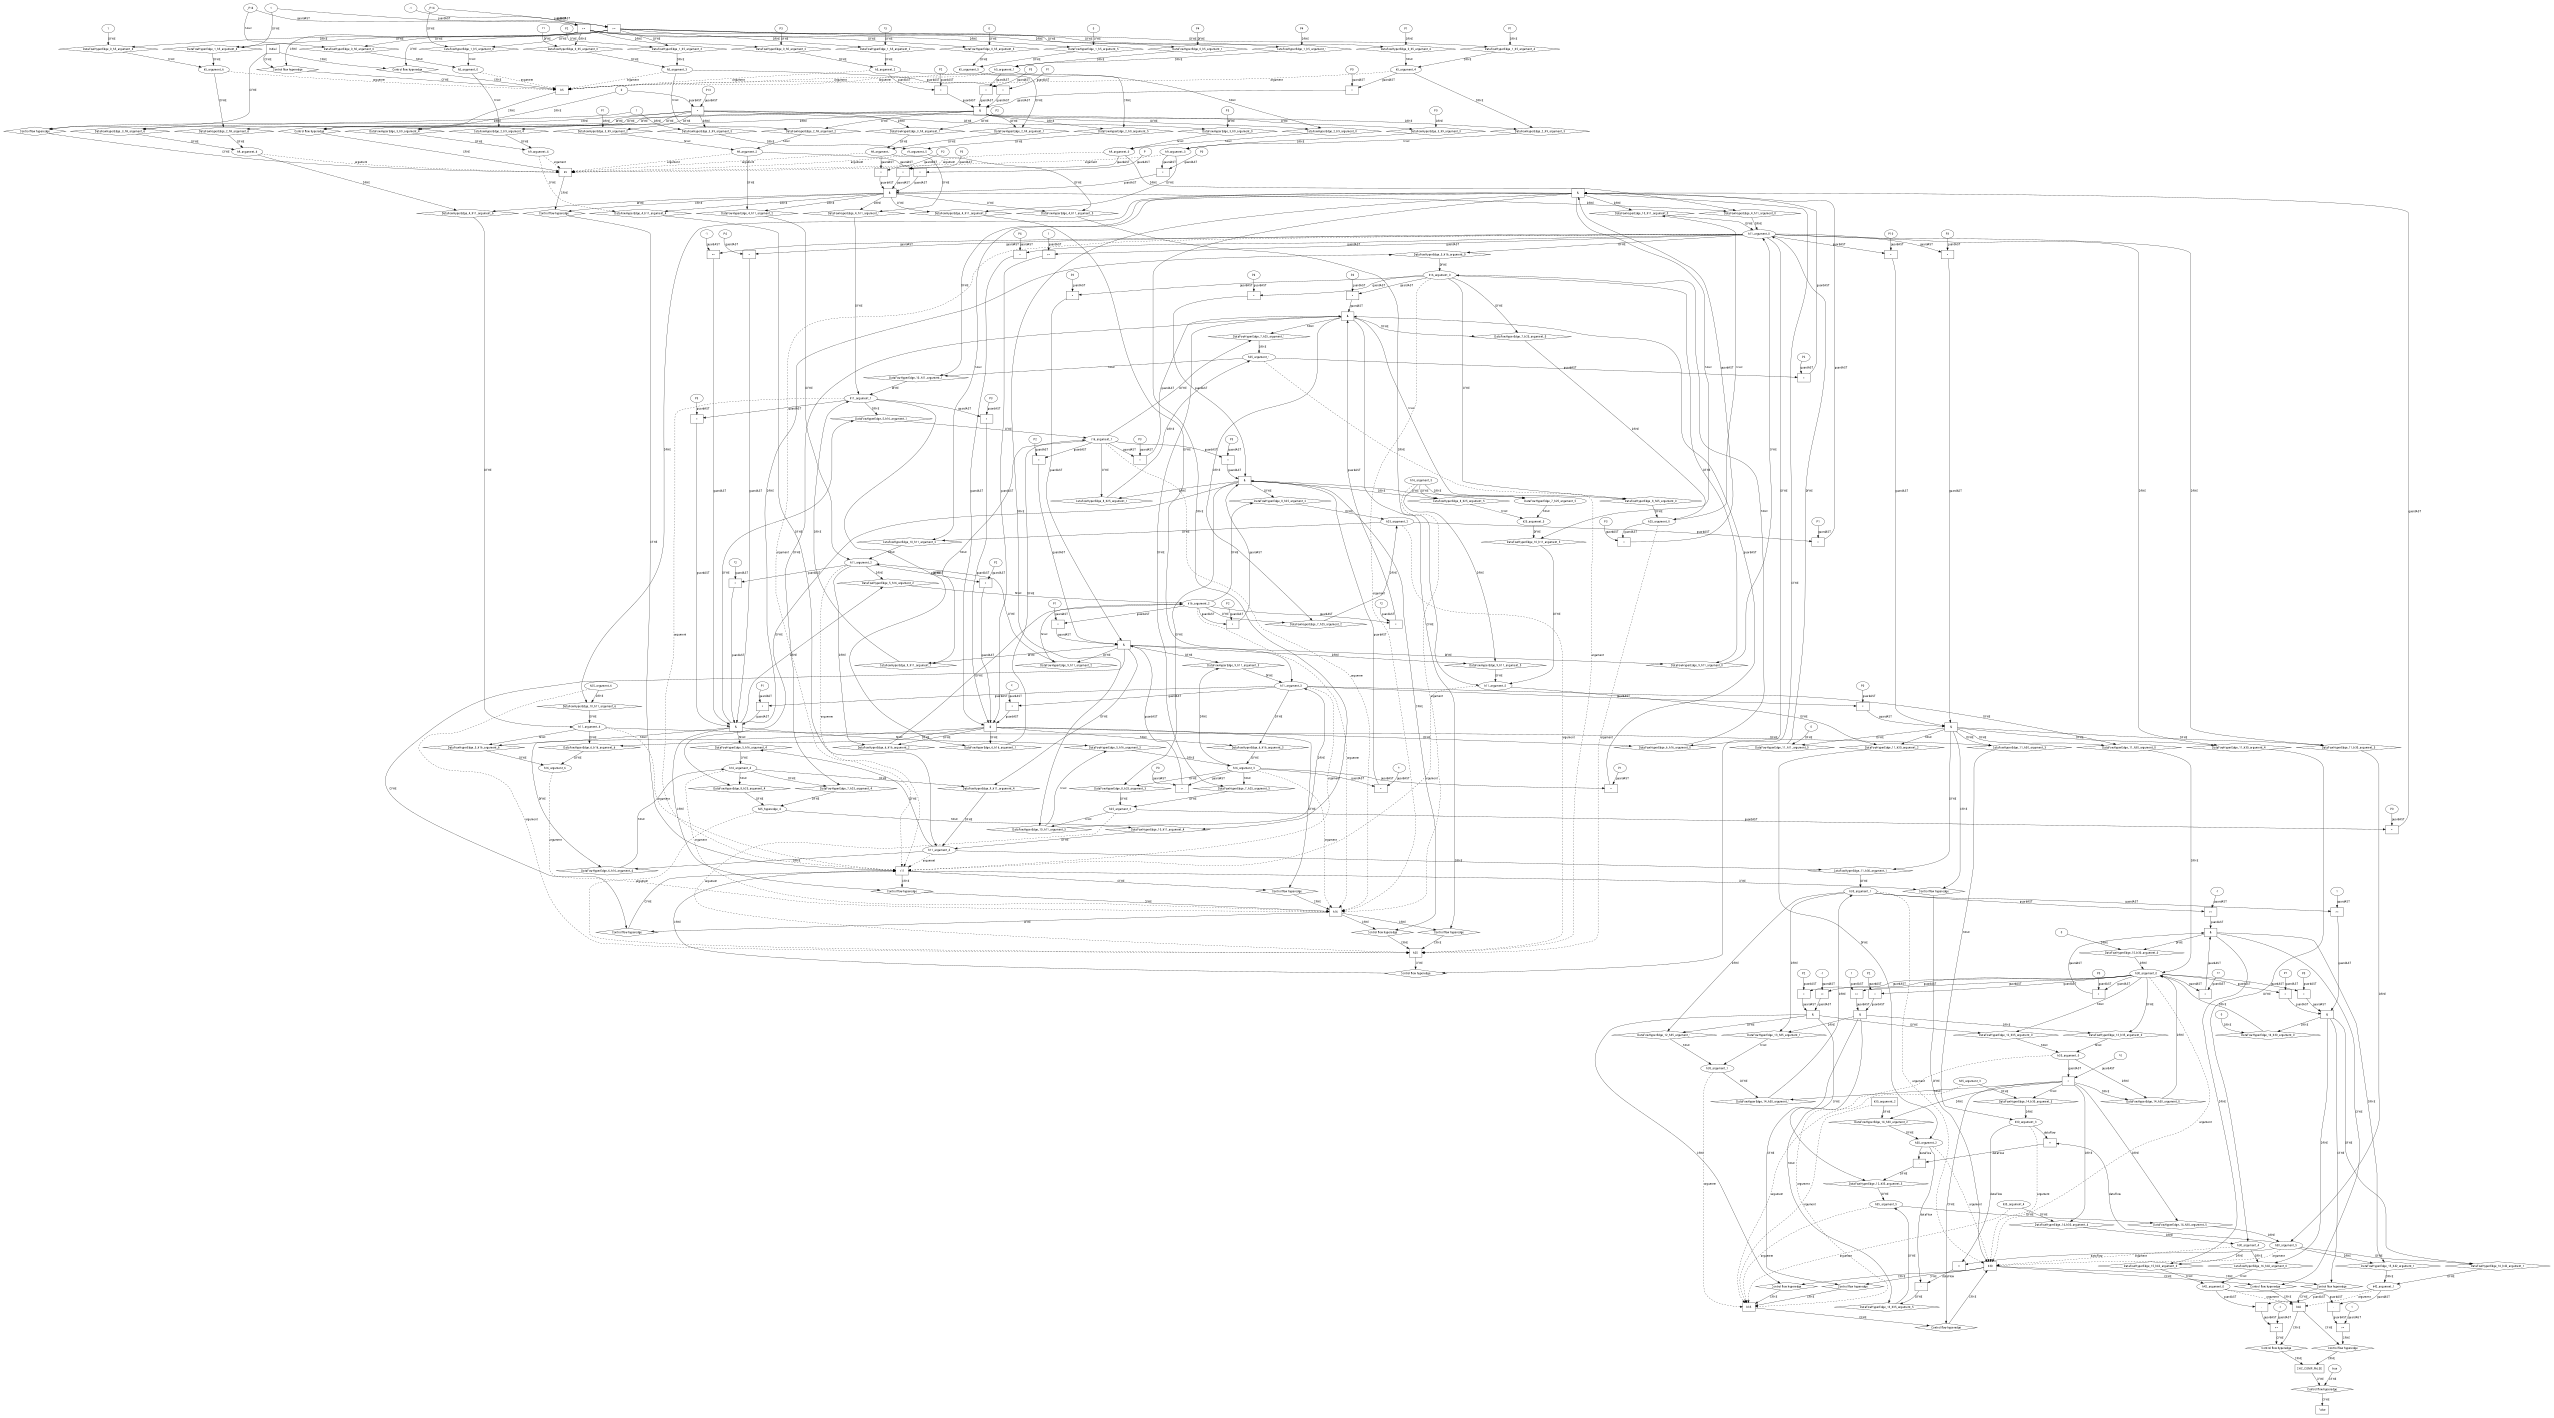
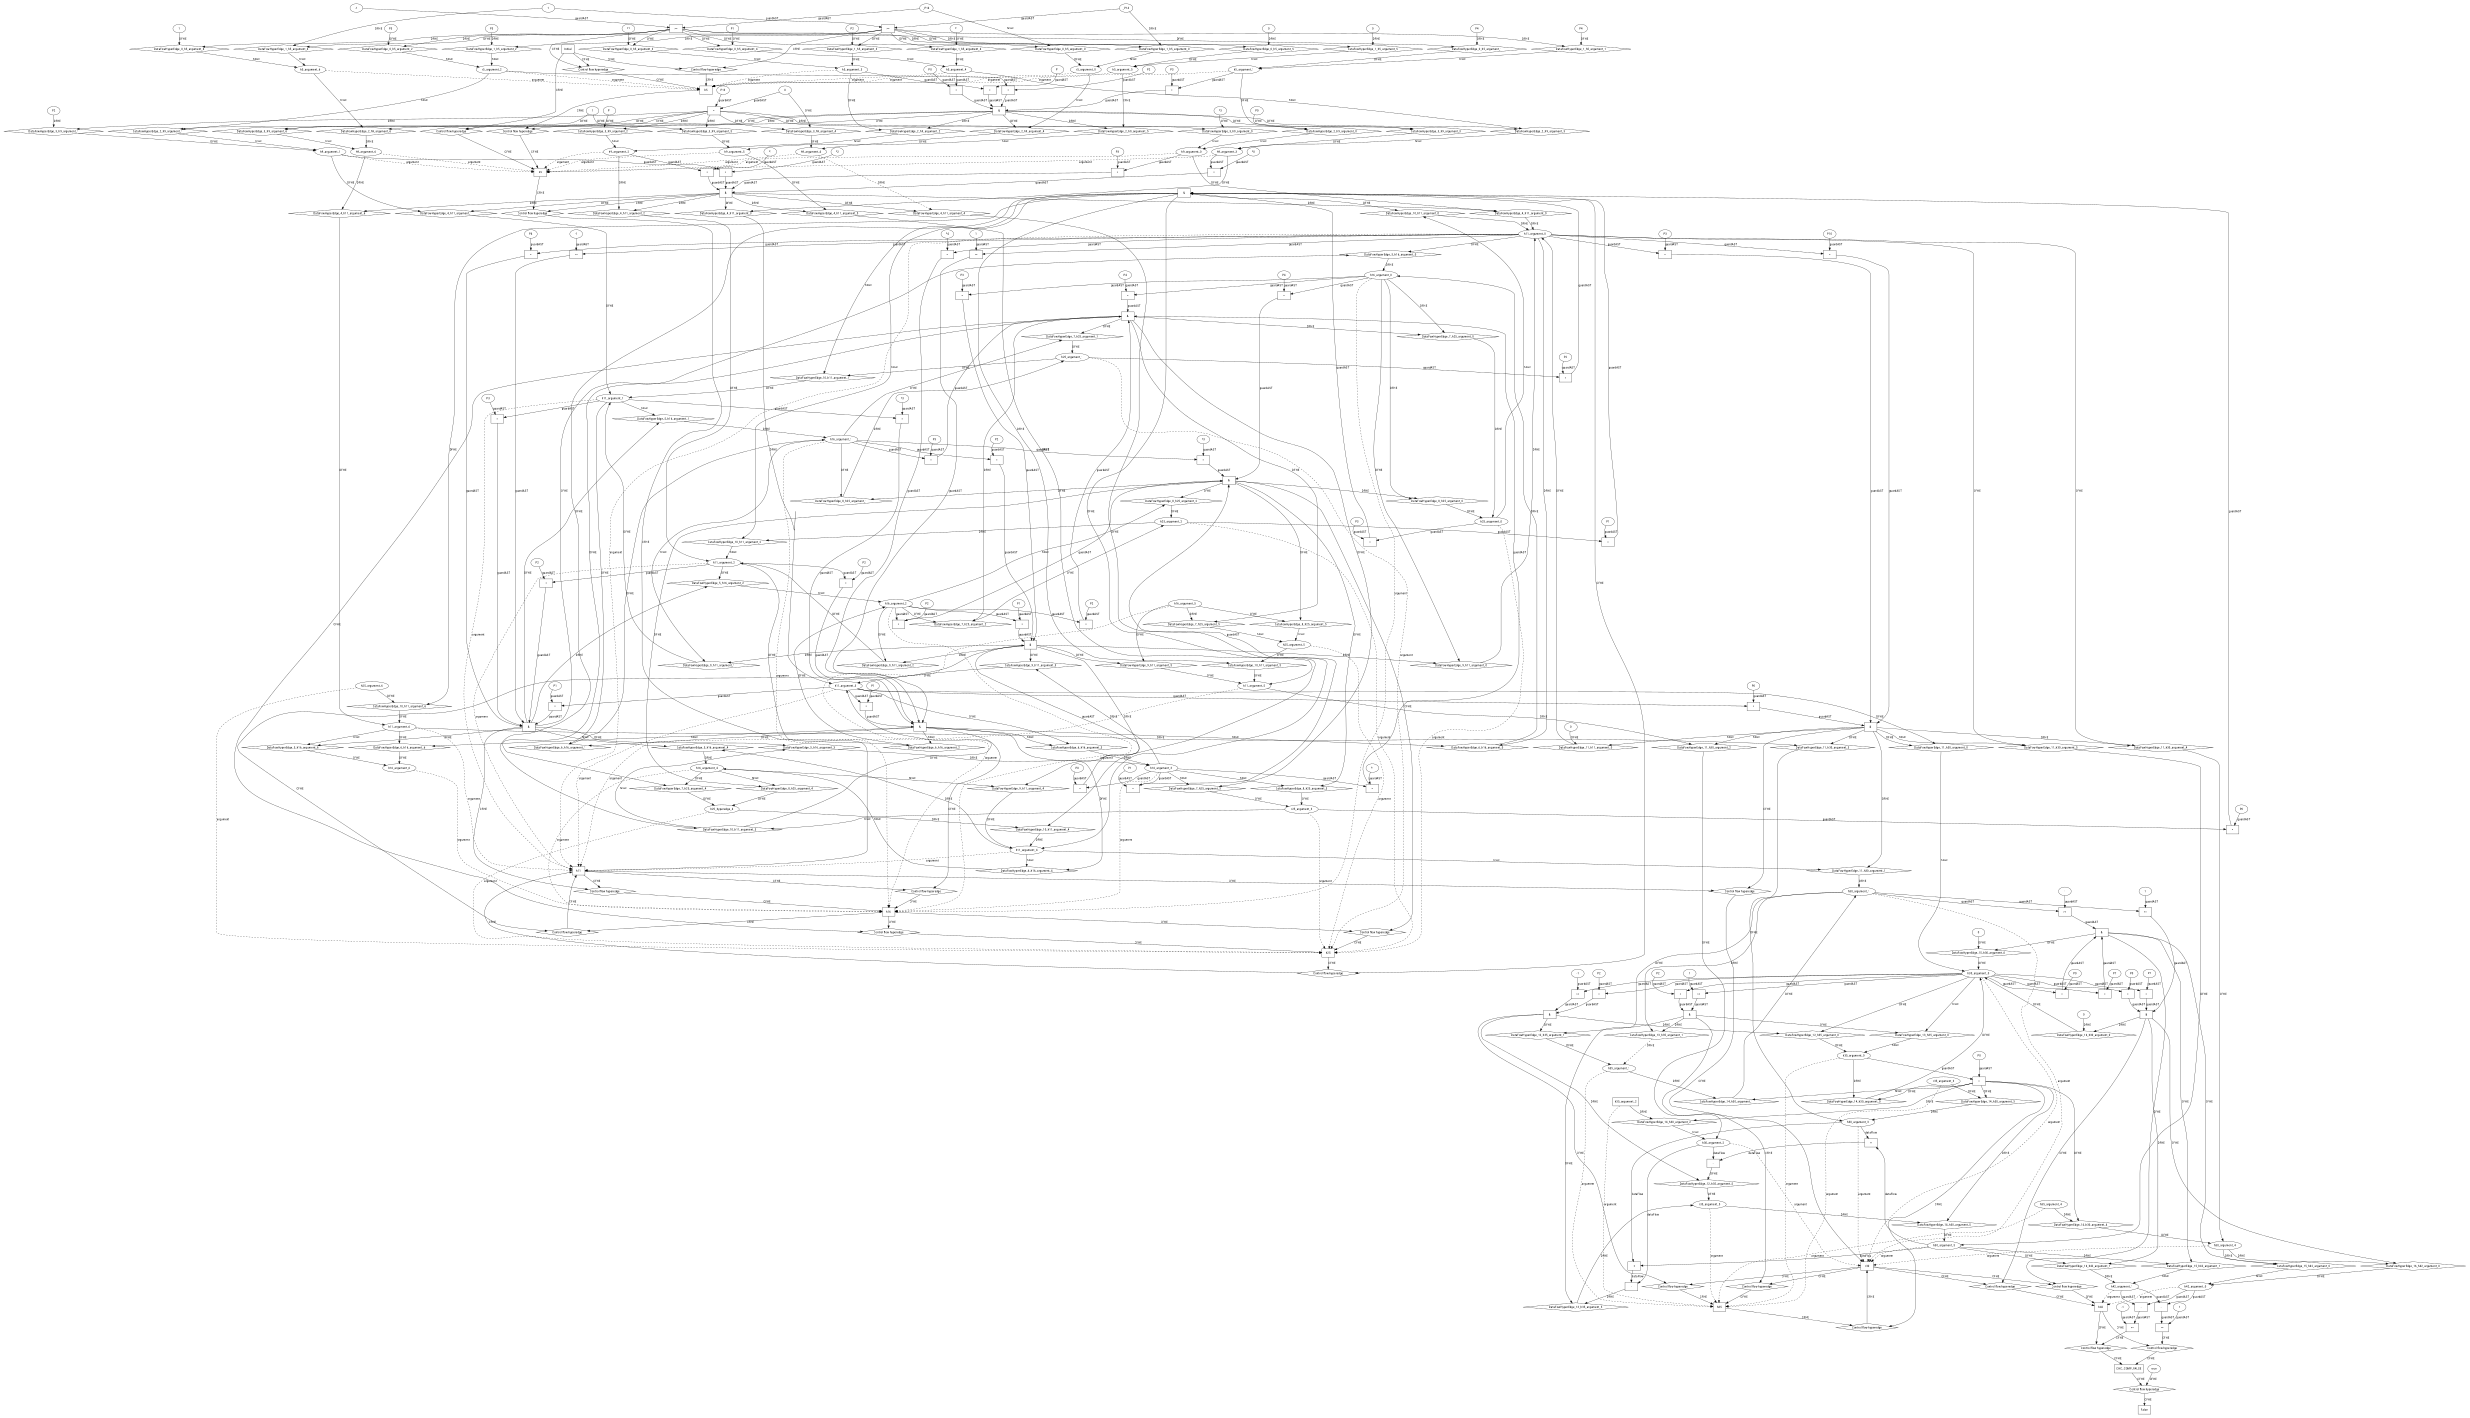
(1550, 501) -> (1194, 624)
none -> (1384, 782)
(1747, 1051) -> (1639, 1051)
